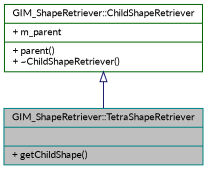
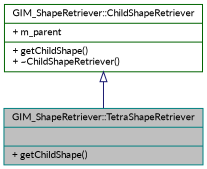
(34, 51) -> (51, 51)
